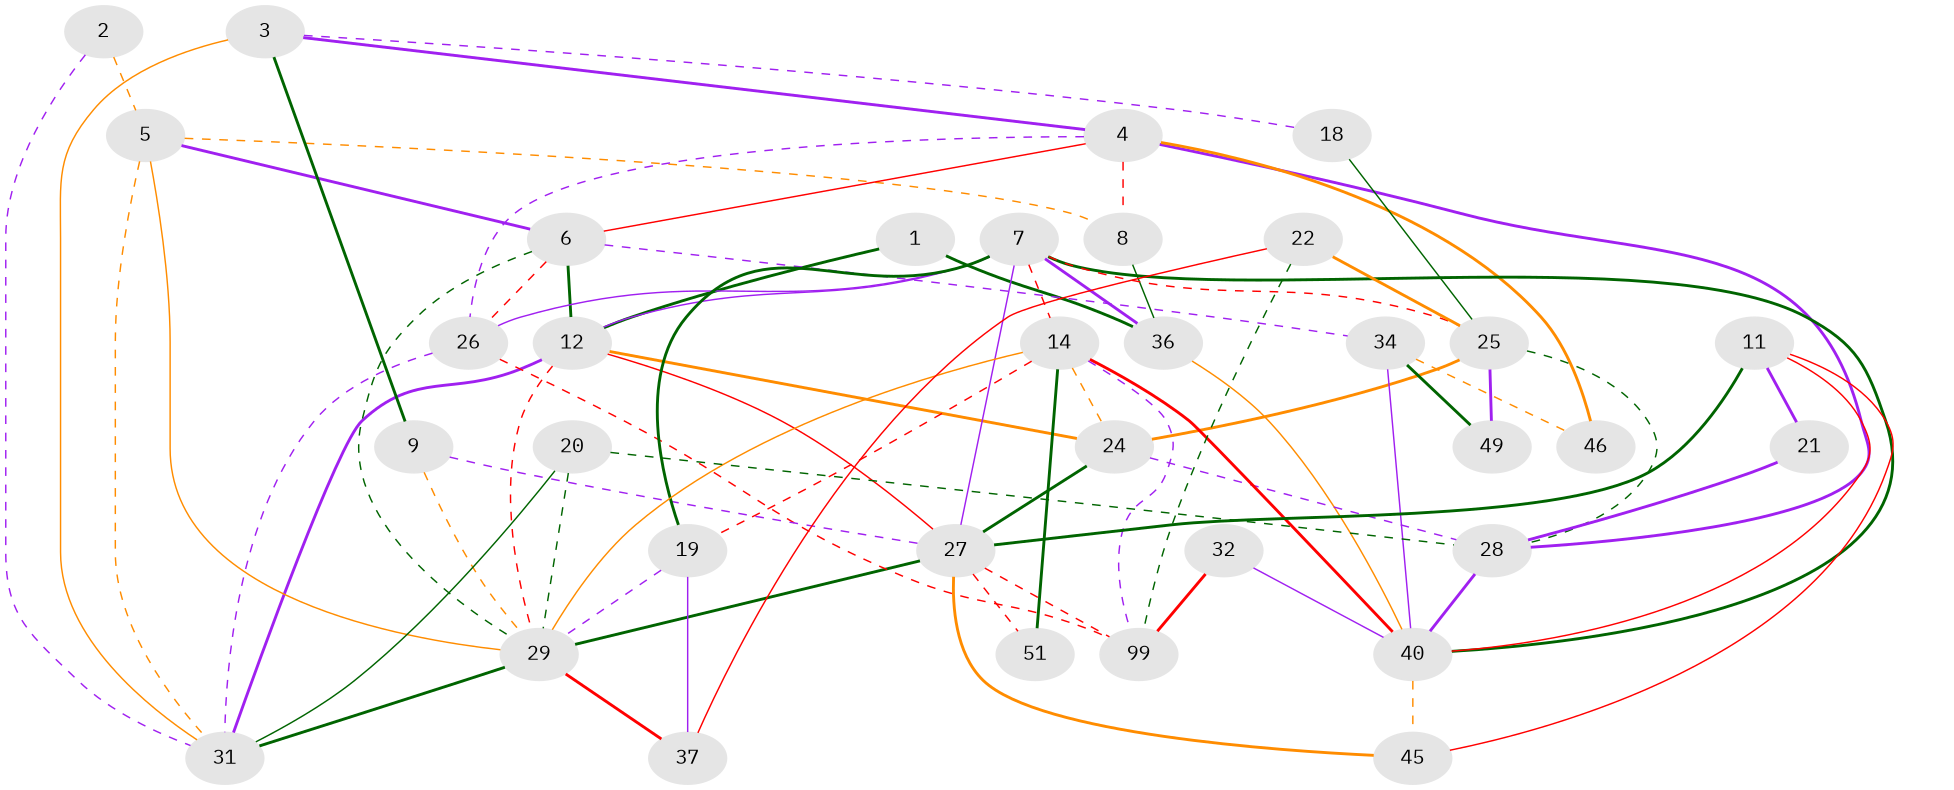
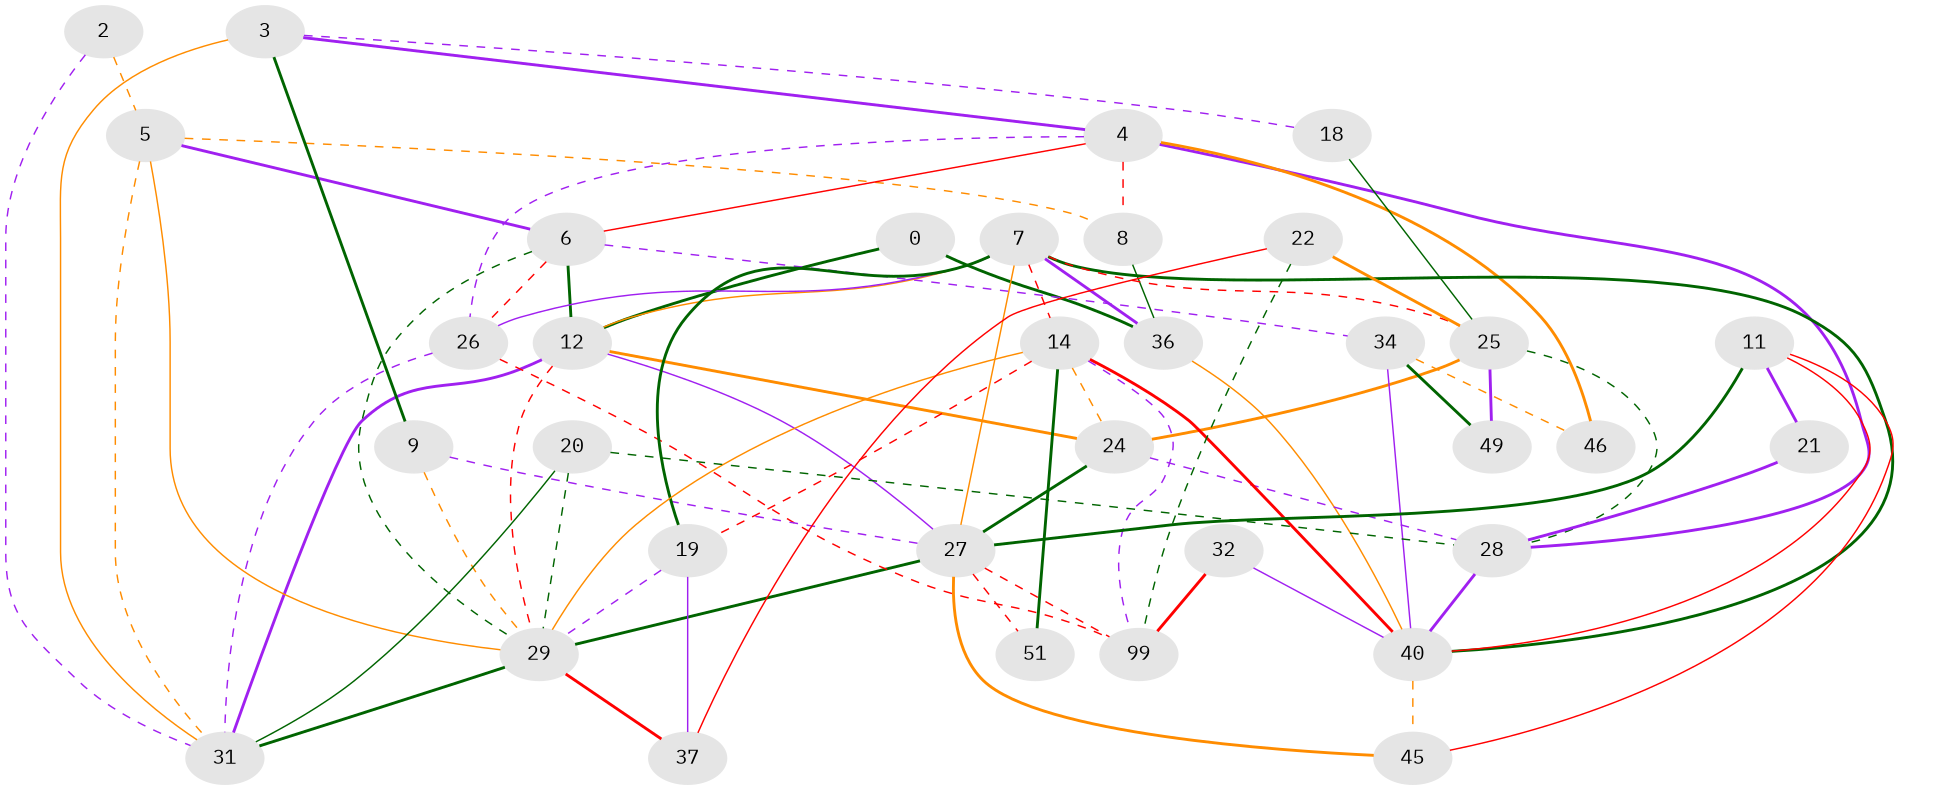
(915, 239) -> (915, 239)
(797, 293) -> (797, 293)
(986, 402) -> (986, 402)
(781, 421) -> (781, 421)
